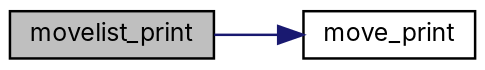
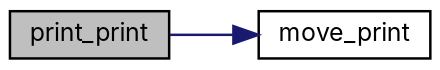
(112, 35) -> (90, 35)
